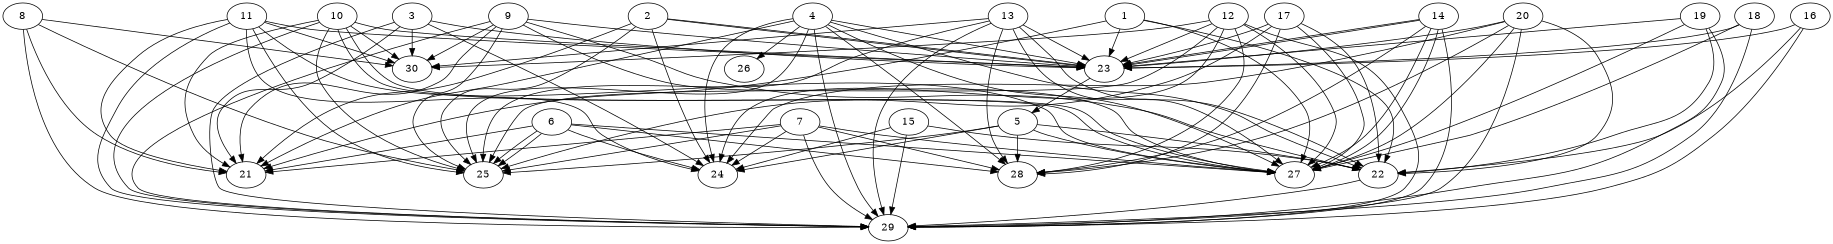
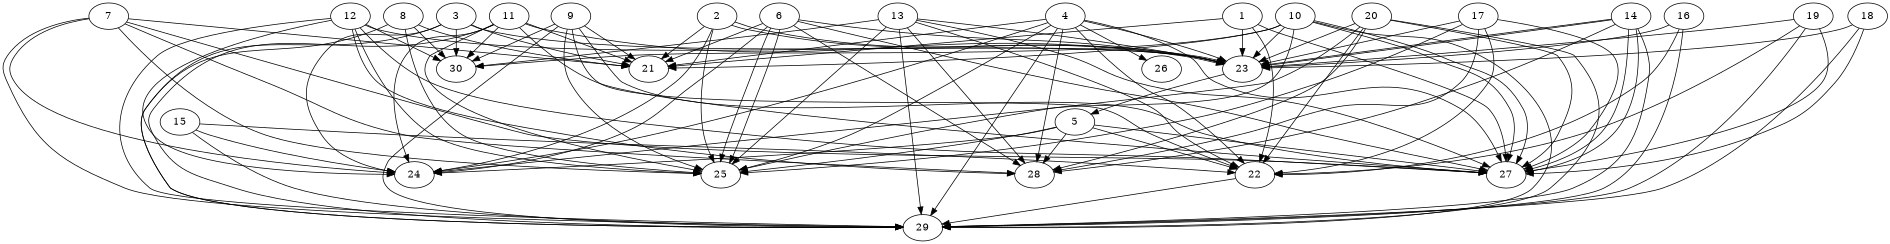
(788, 44) -> (1008, 39)
